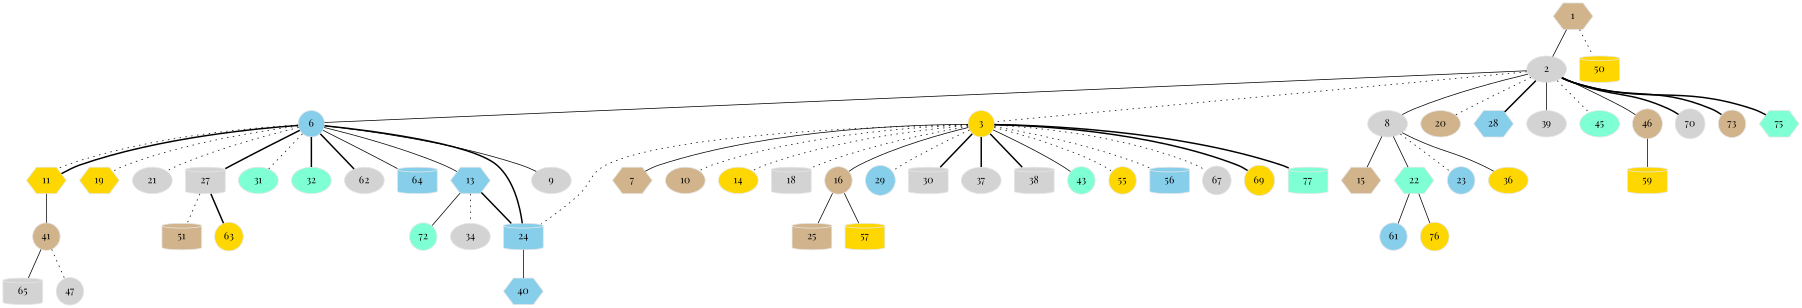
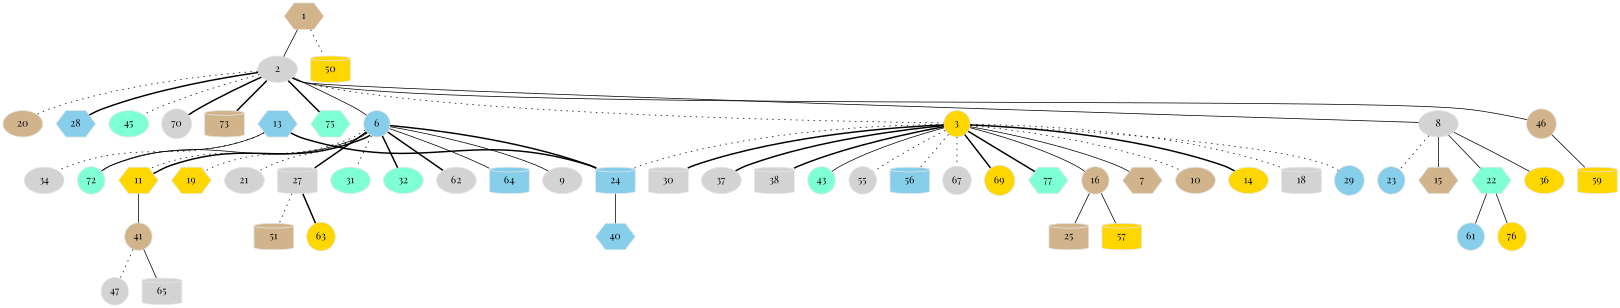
(1547, 124) -> none
(1732, 124) -> (225, 124)
(858, 141) -> (1104, 138)
(392, 146) -> (234, 152)
(1123, 180) -> (863, 180)
(1308, 180) -> (1048, 180)
